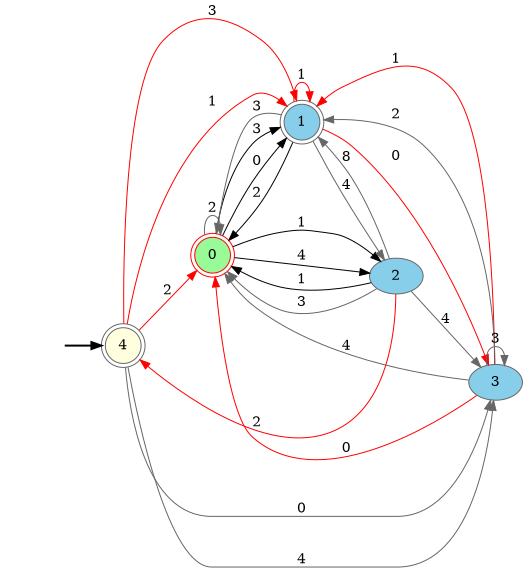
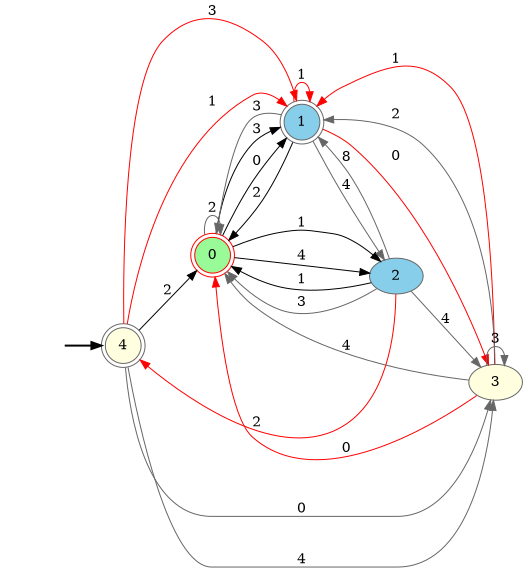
(164, 304) -> (164, 304)
(496, 382) -> (496, 382)
